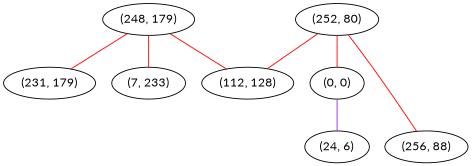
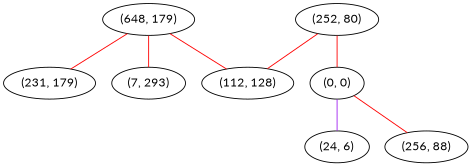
(149, 19) -> (149, 19)
(149, 83) -> (149, 83)
(383, 83) -> (381, 114)
